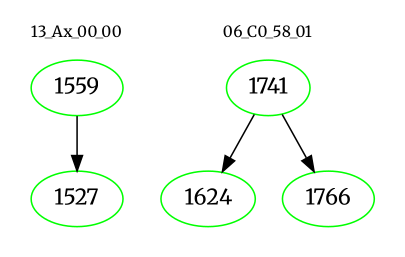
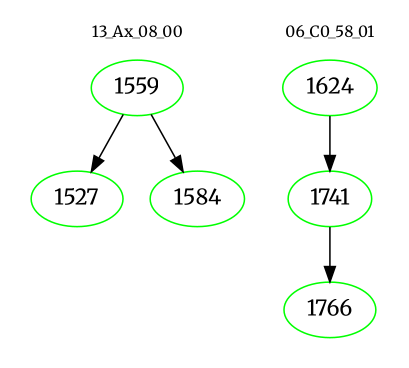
(77, 33) -> (138, 33)
(242, 136) -> (330, 136)
none -> (197, 199)
